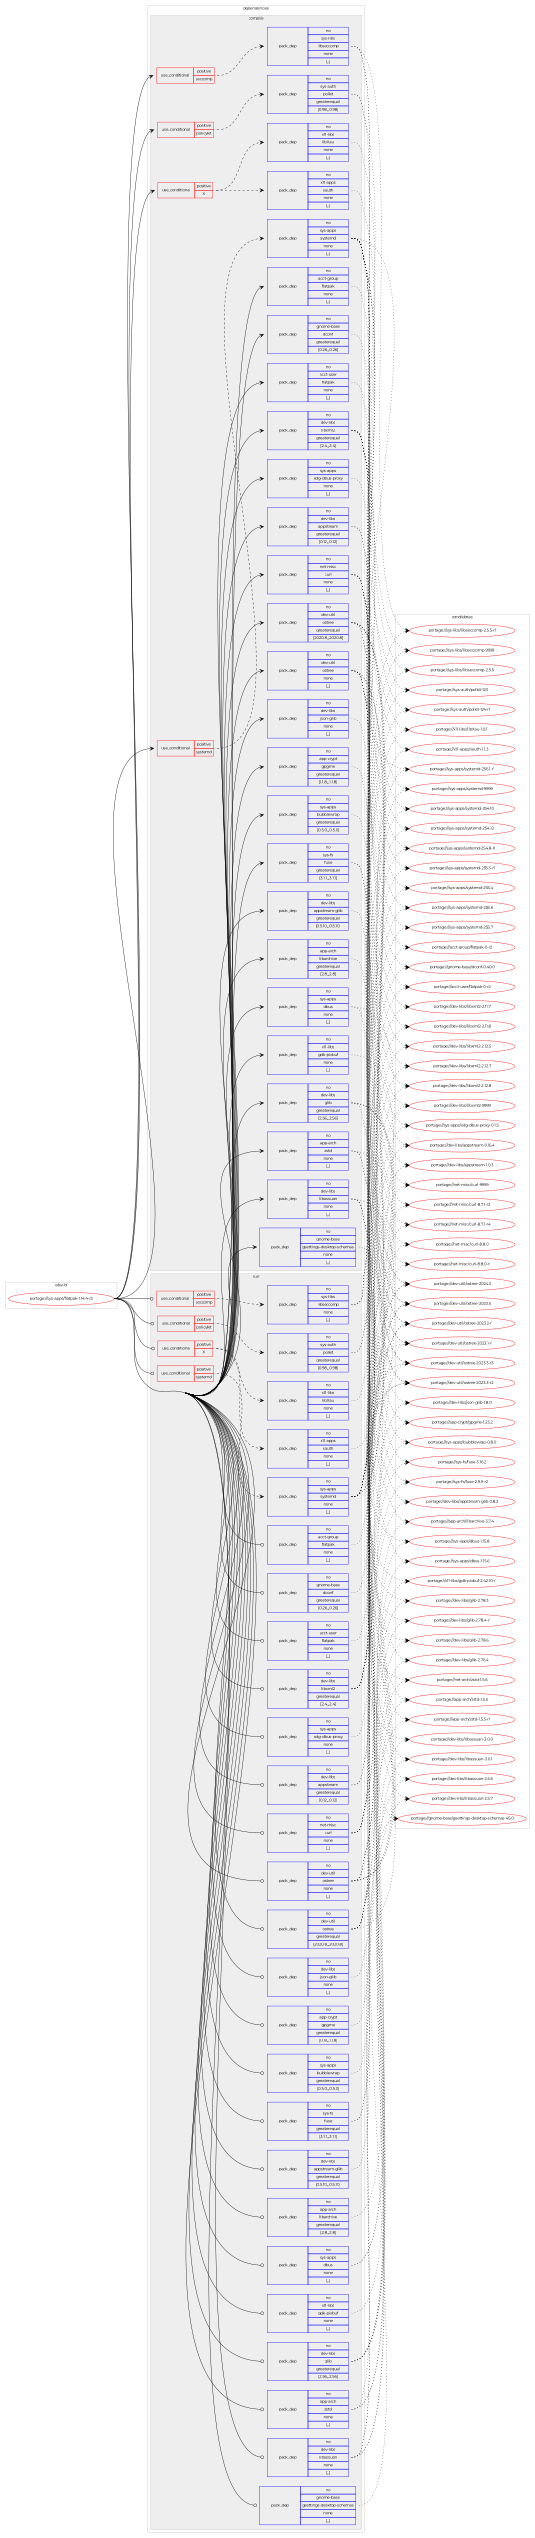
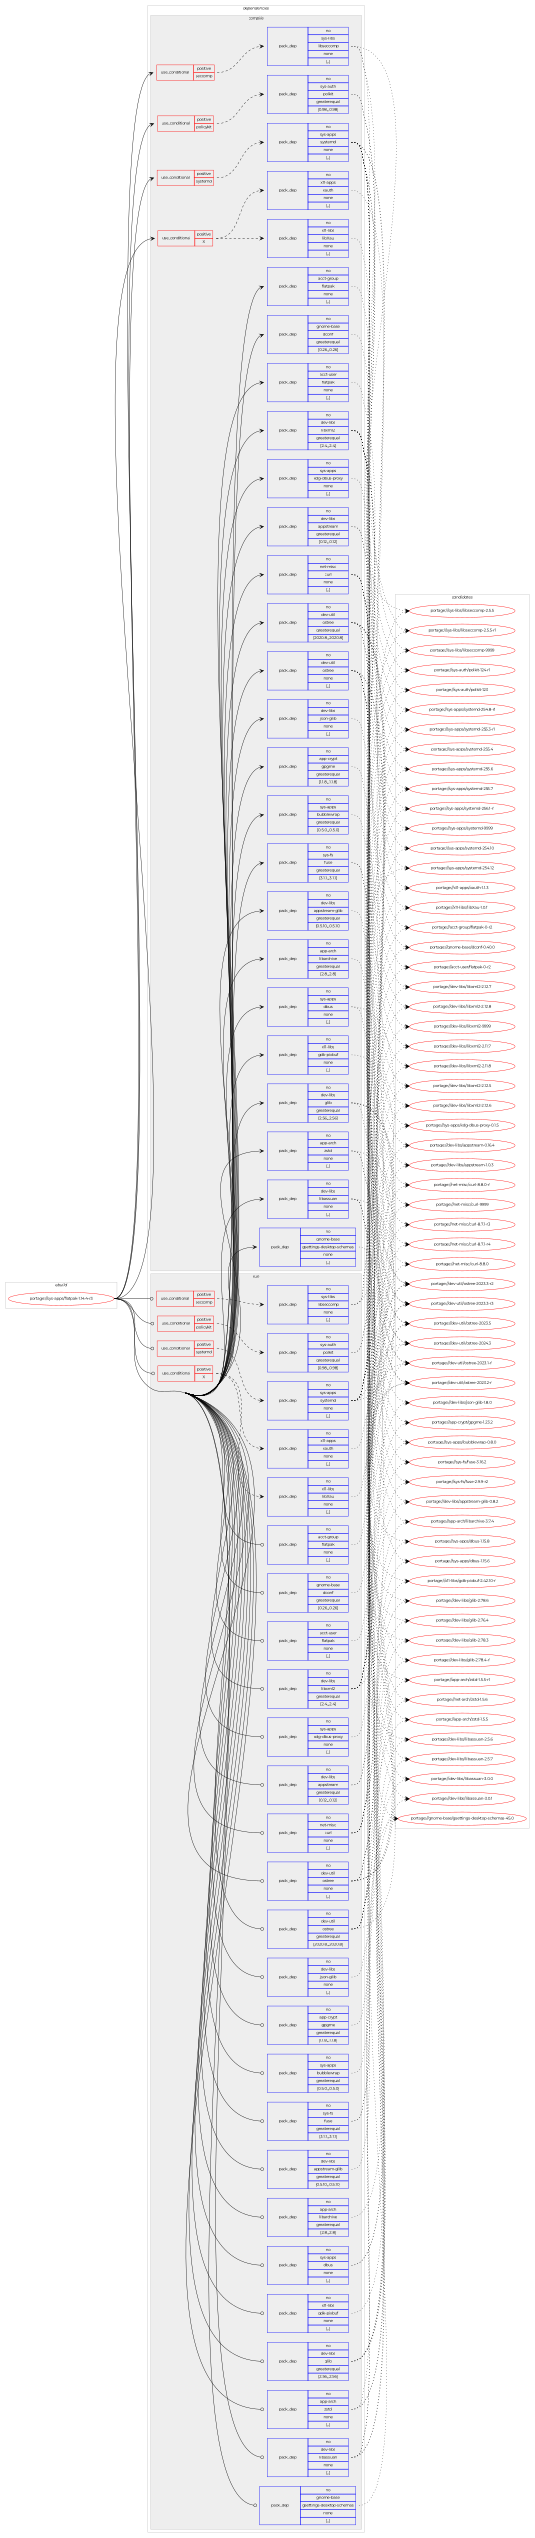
none -> (462, 1106)
